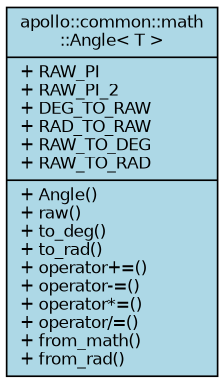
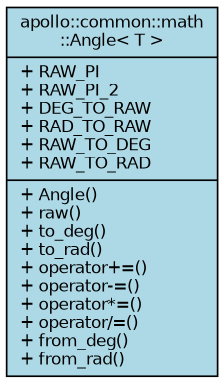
(81, 341) -> (75, 341)
